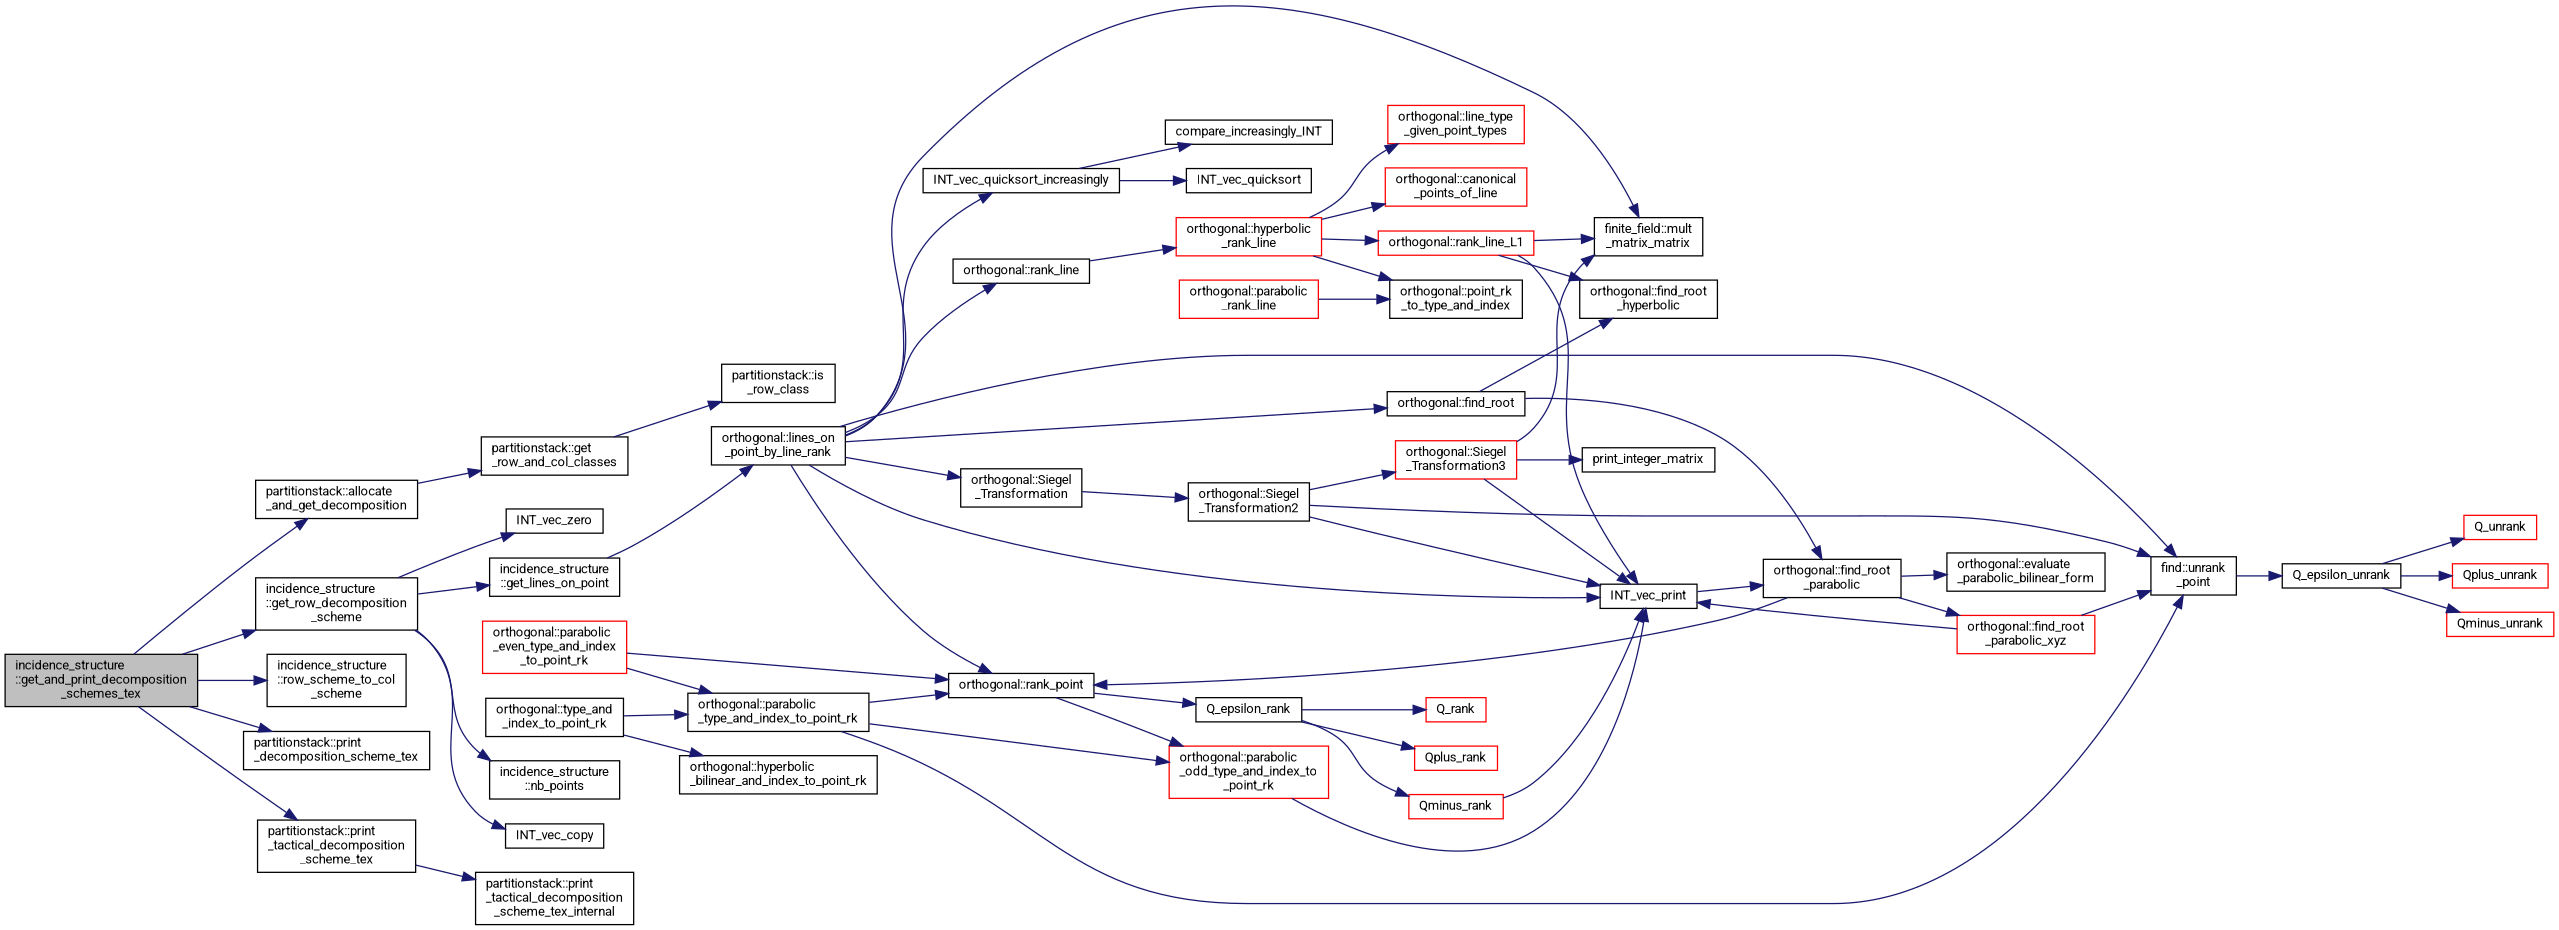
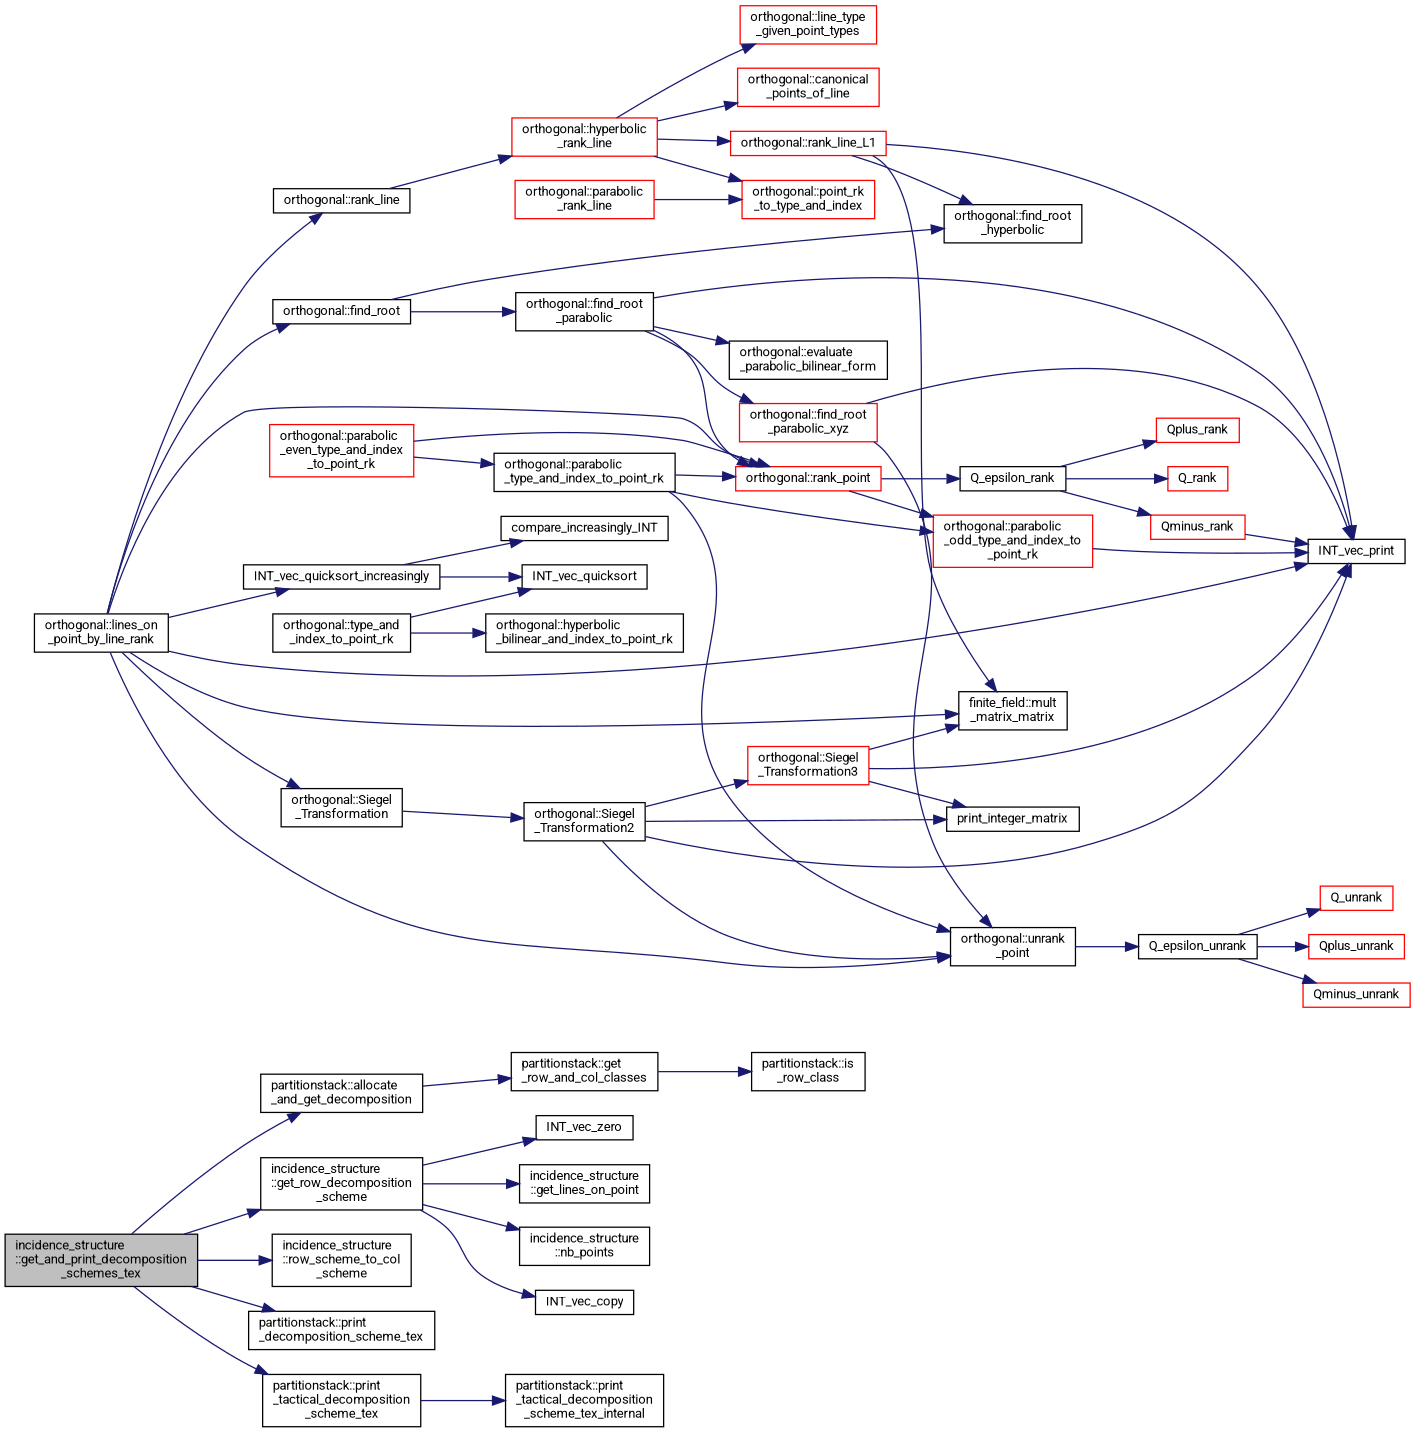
(1456, 299) -> (808, 200)
(677, 519) -> none
(2194, 576) -> (1013, 947)
(1724, 589) -> (1054, 294)
(1021, 686) -> (808, 479)
(649, 715) -> (465, 605)
none -> (790, 821)
